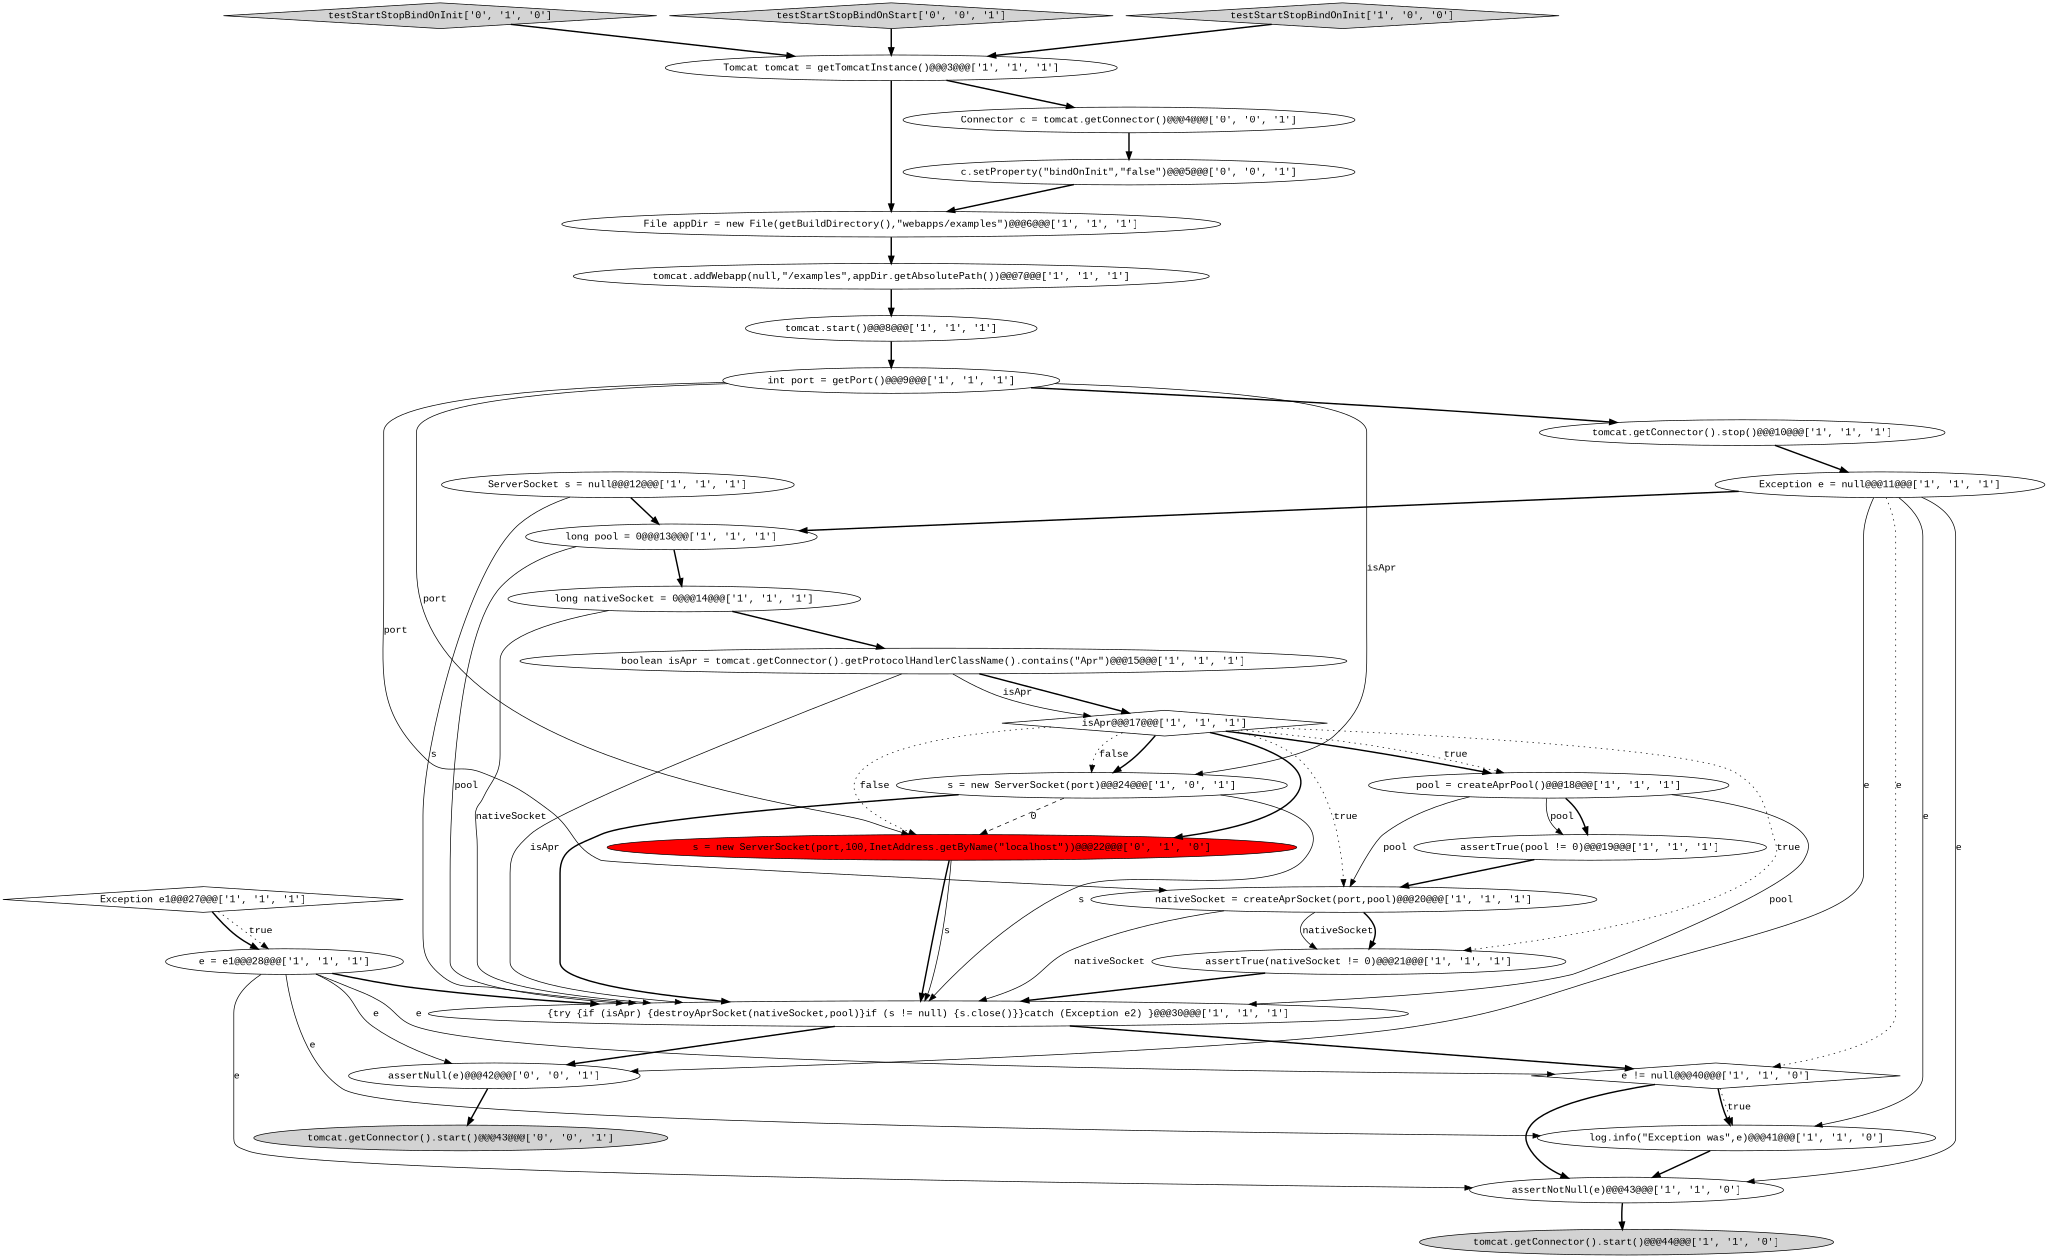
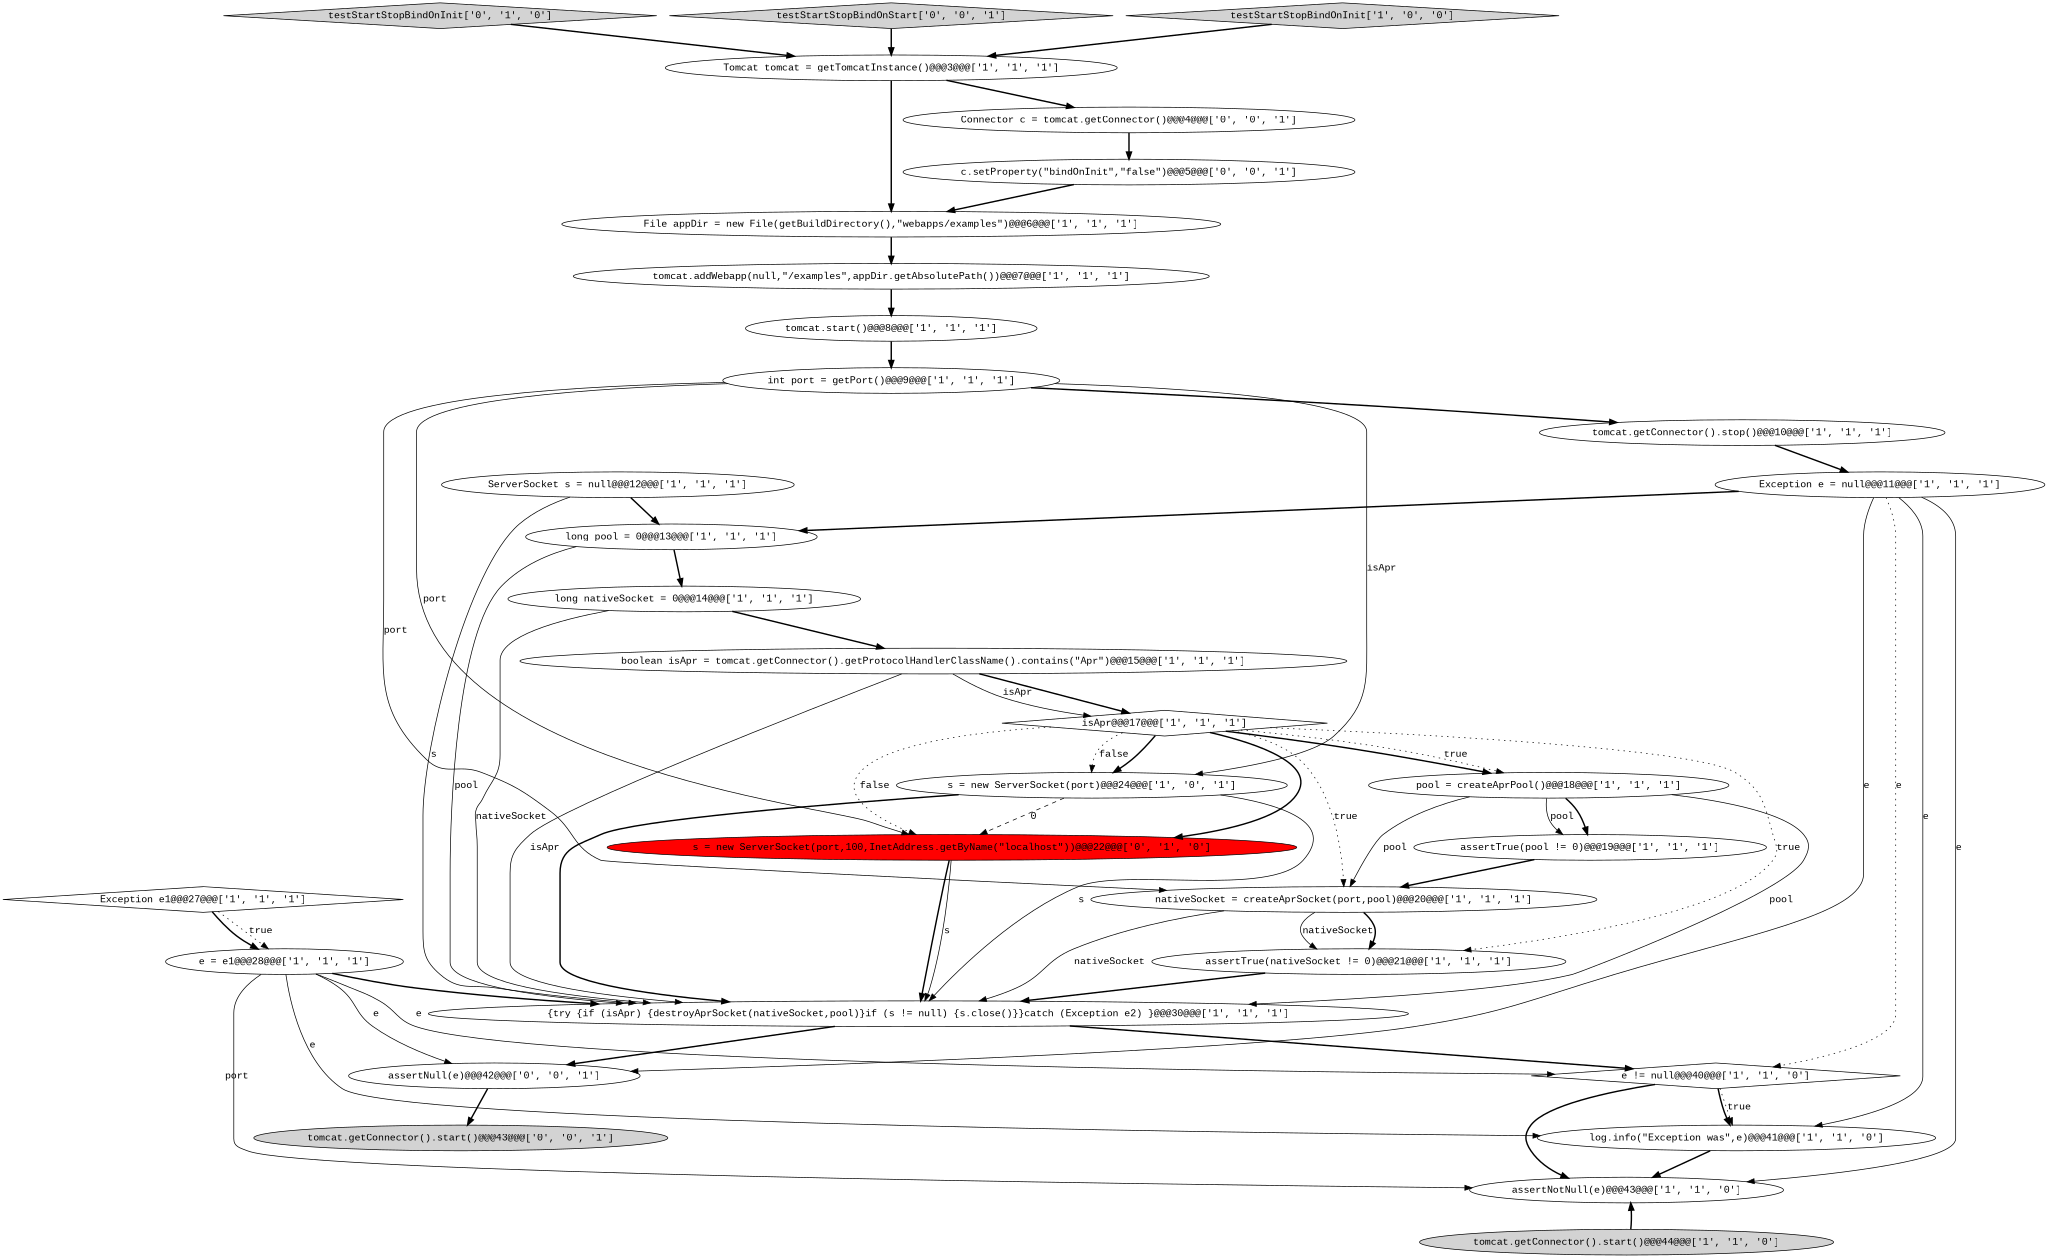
(237, 1076) -> (237, 1076)
(1622, 1213) -> (1631, 1220)
